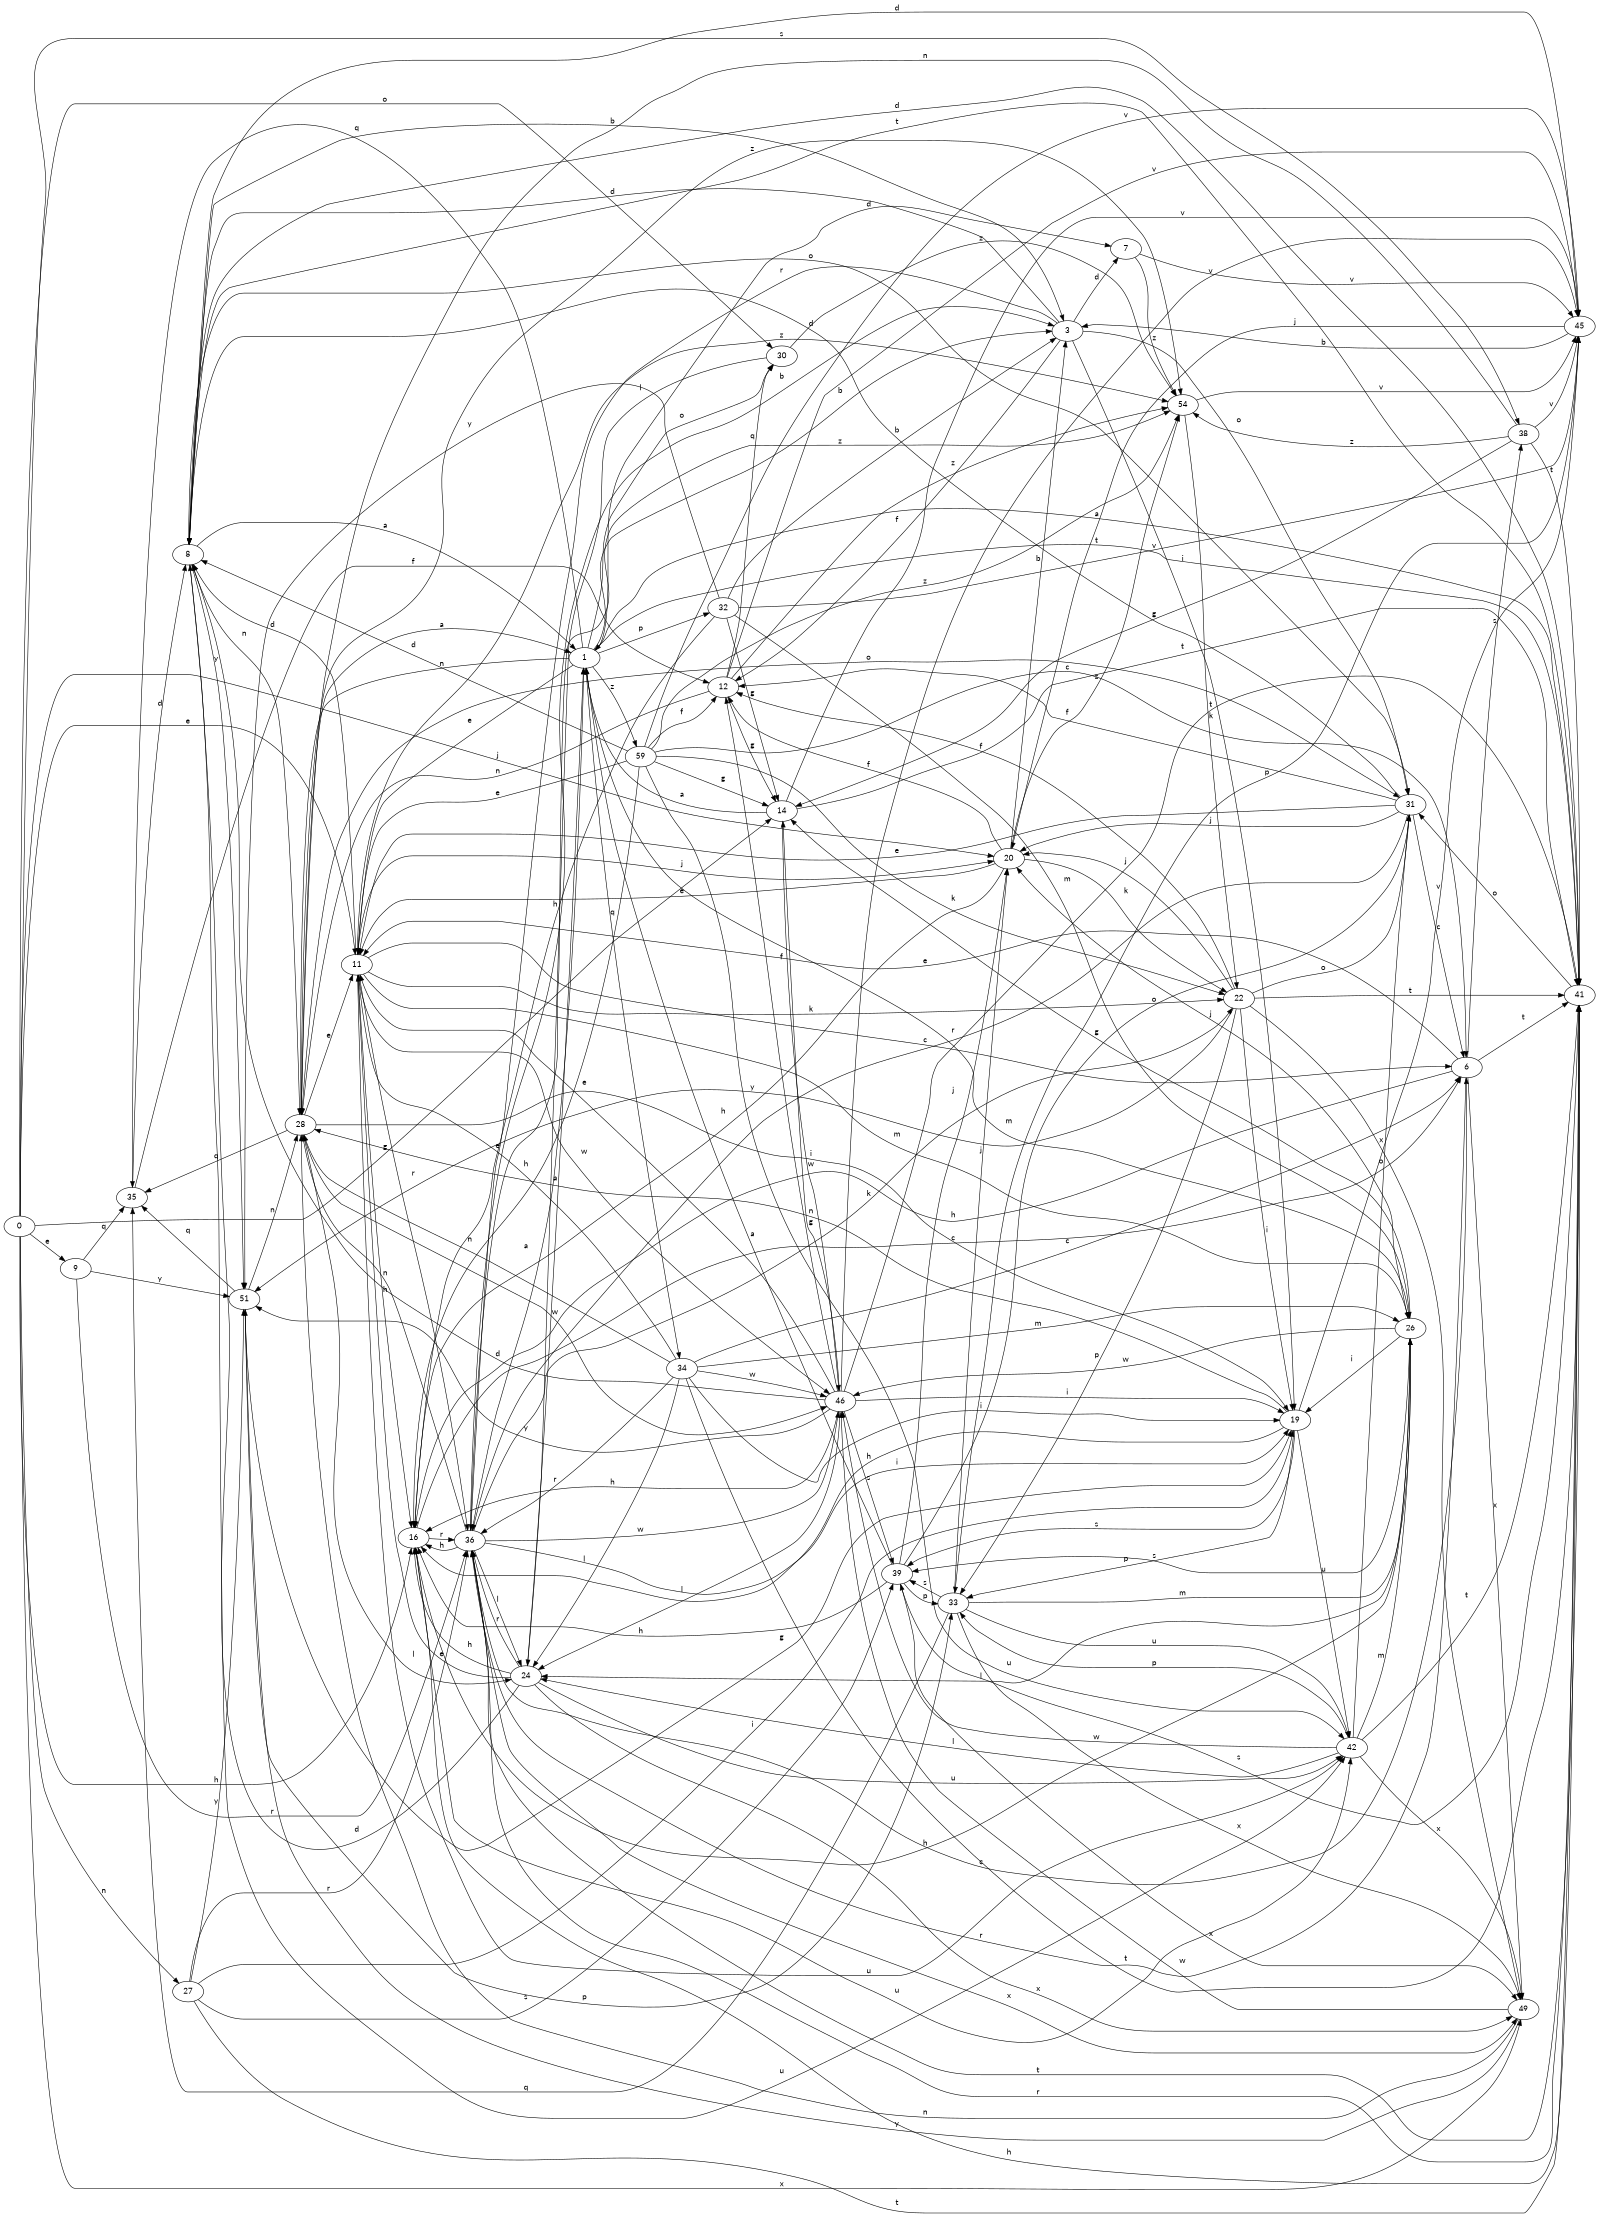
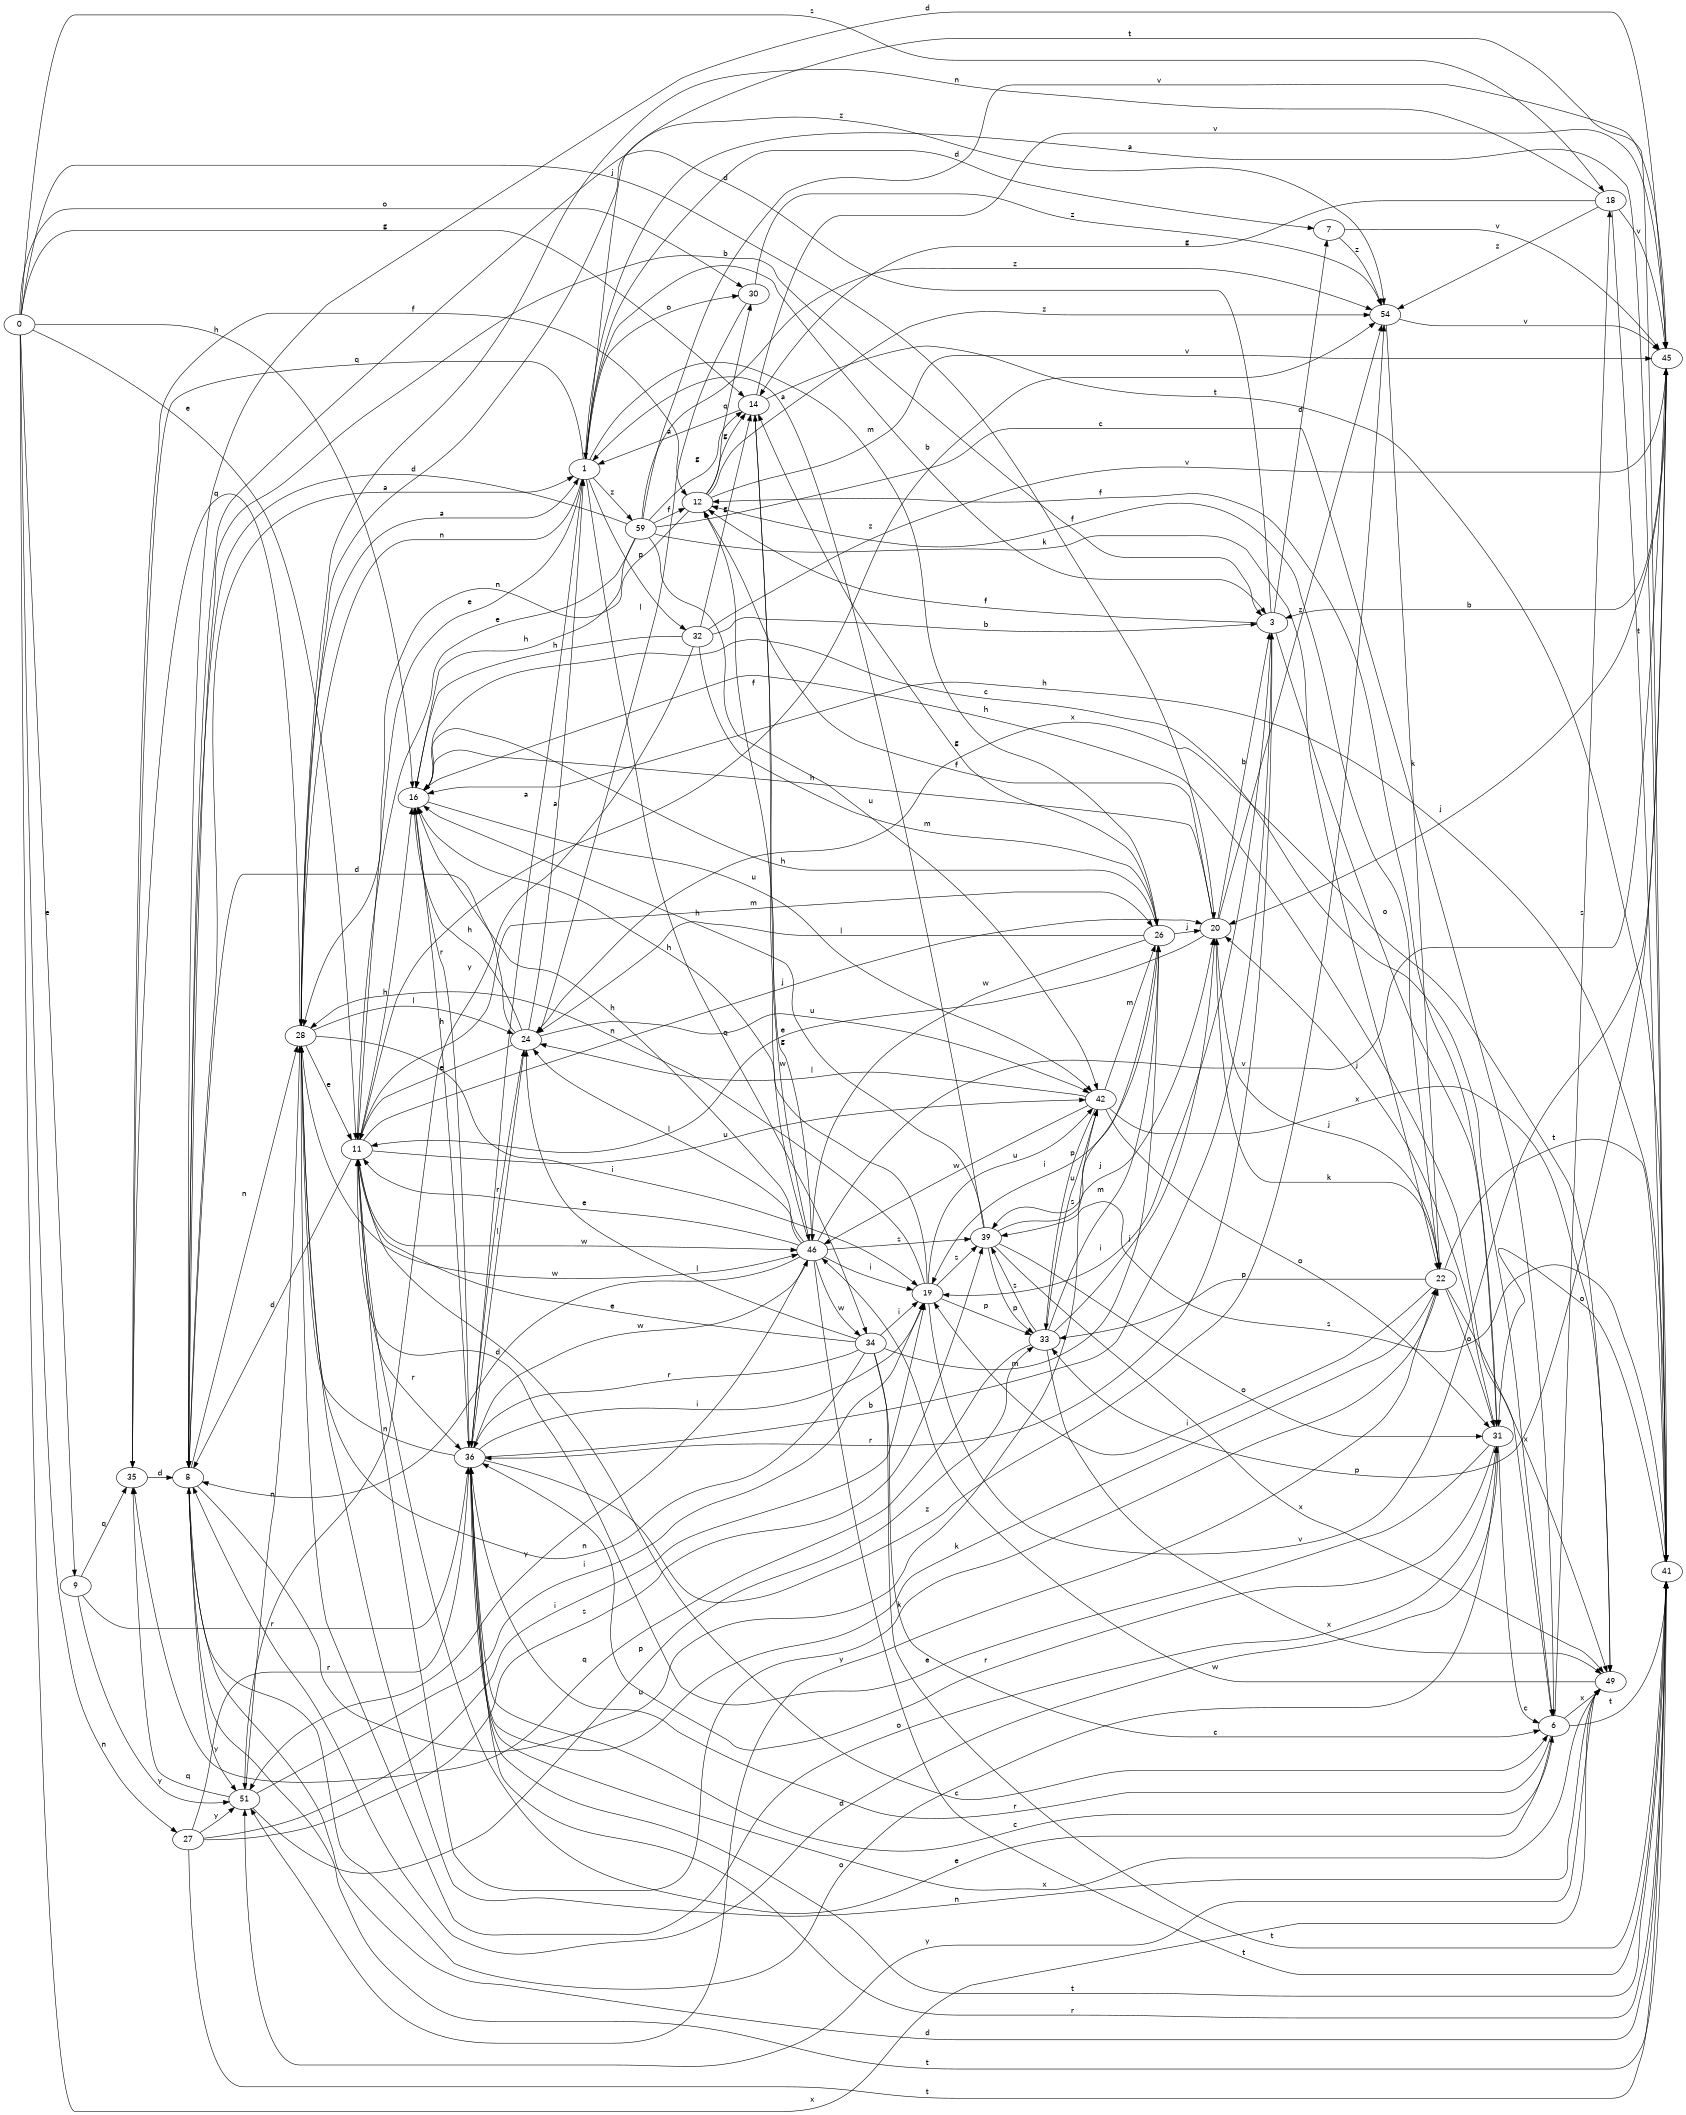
(1524, 434) -> (1611, 201)
(759, 1381) -> (830, 1299)
(1536, 1401) -> none
(782, 1637) -> (585, 1565)
